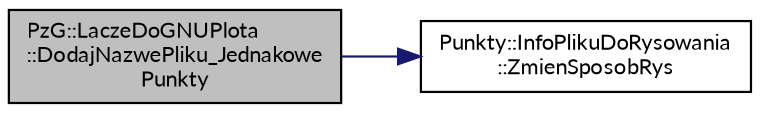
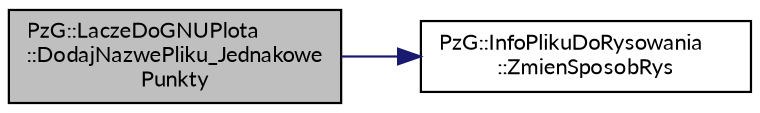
(586, 56) -> (586, 56)
